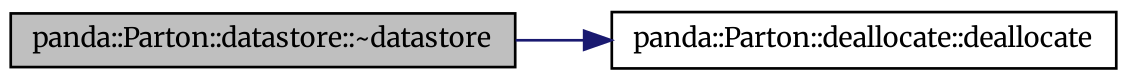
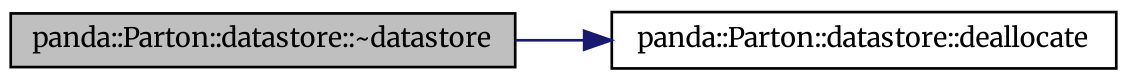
(864, 40) -> (864, 40)
